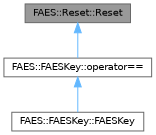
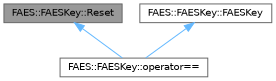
(78, 13) -> (63, 13)
(78, 100) -> (166, 43)
